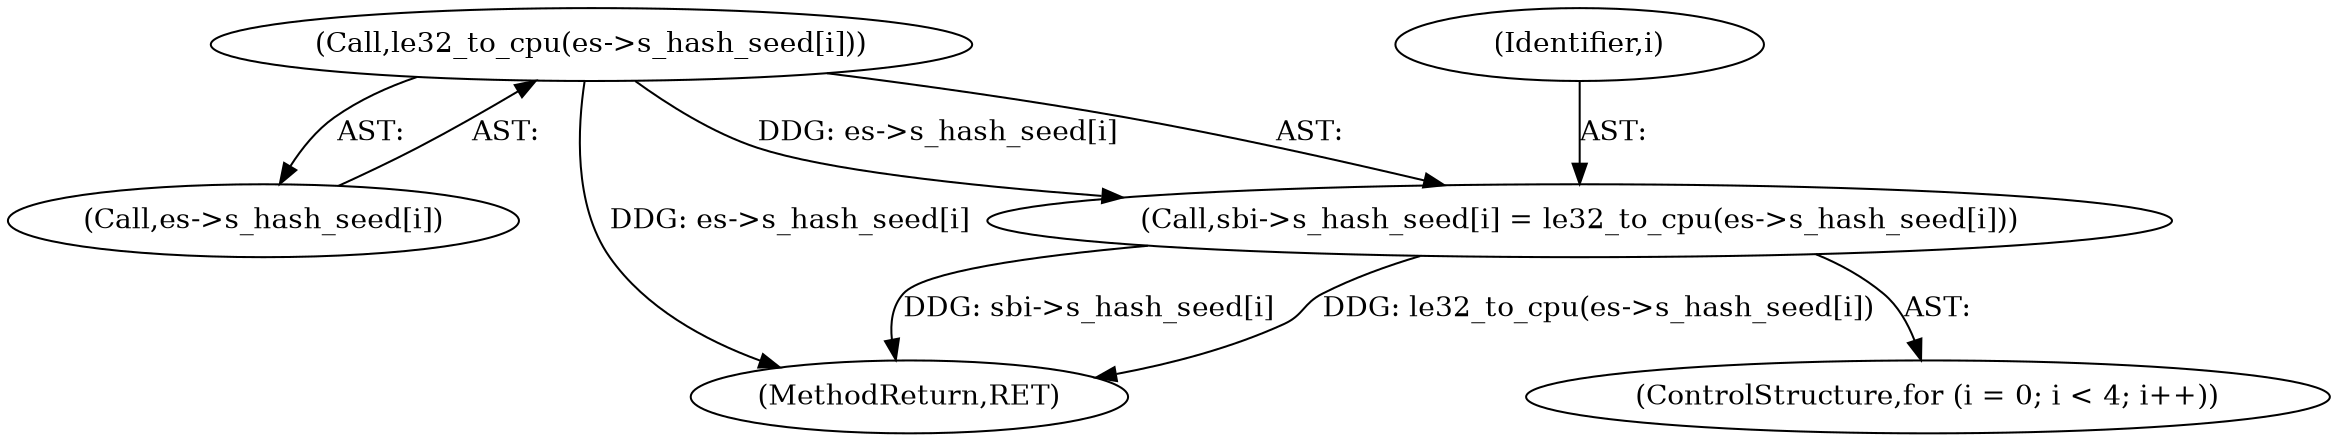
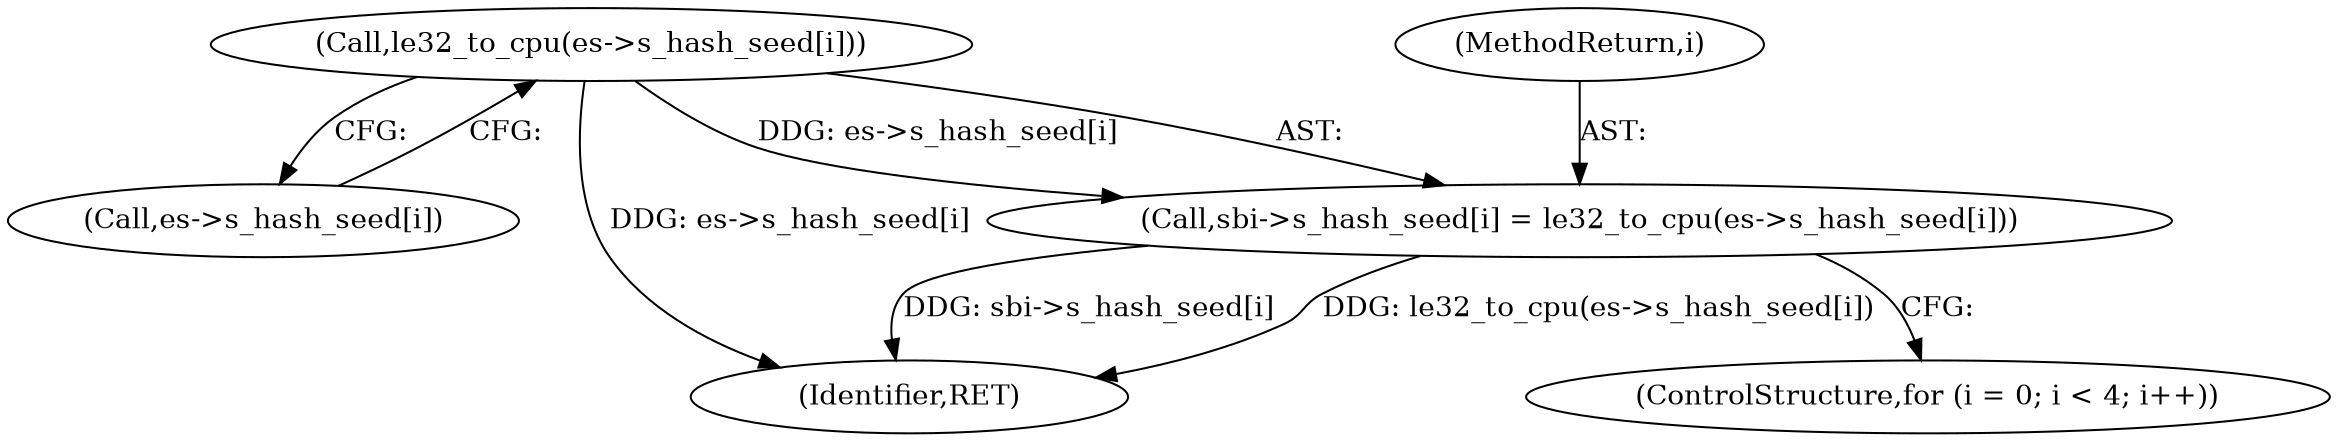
(1580, 45) -> (1580, 45)
(376, 133) -> (376, 133)
(510, 133) -> (510, 133)
(1942, 309) -> (1942, 309)
(909, 397) -> (909, 397)
